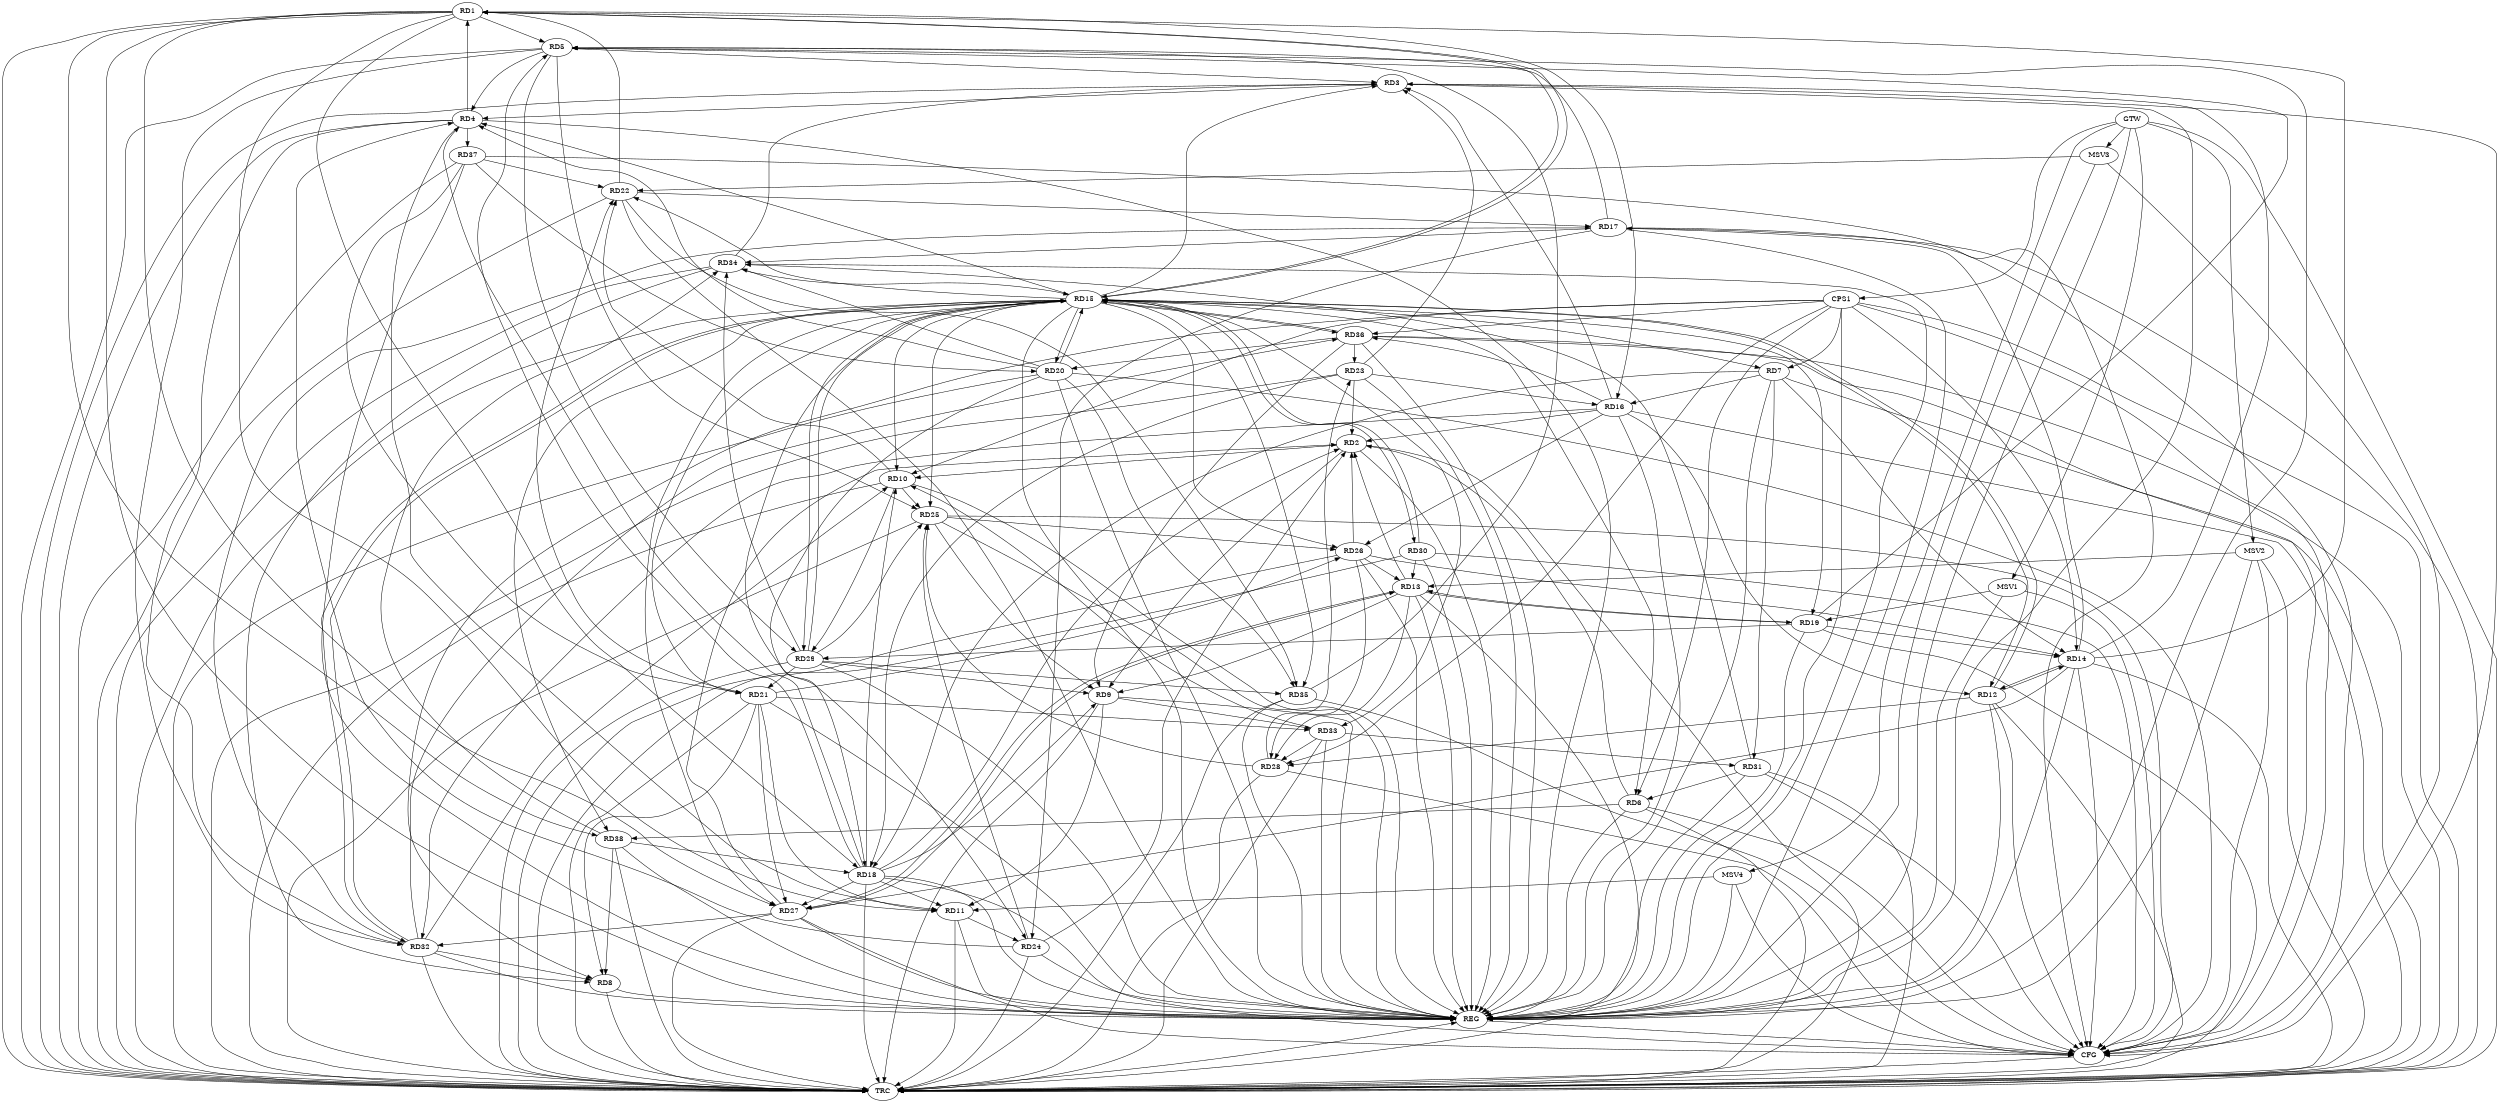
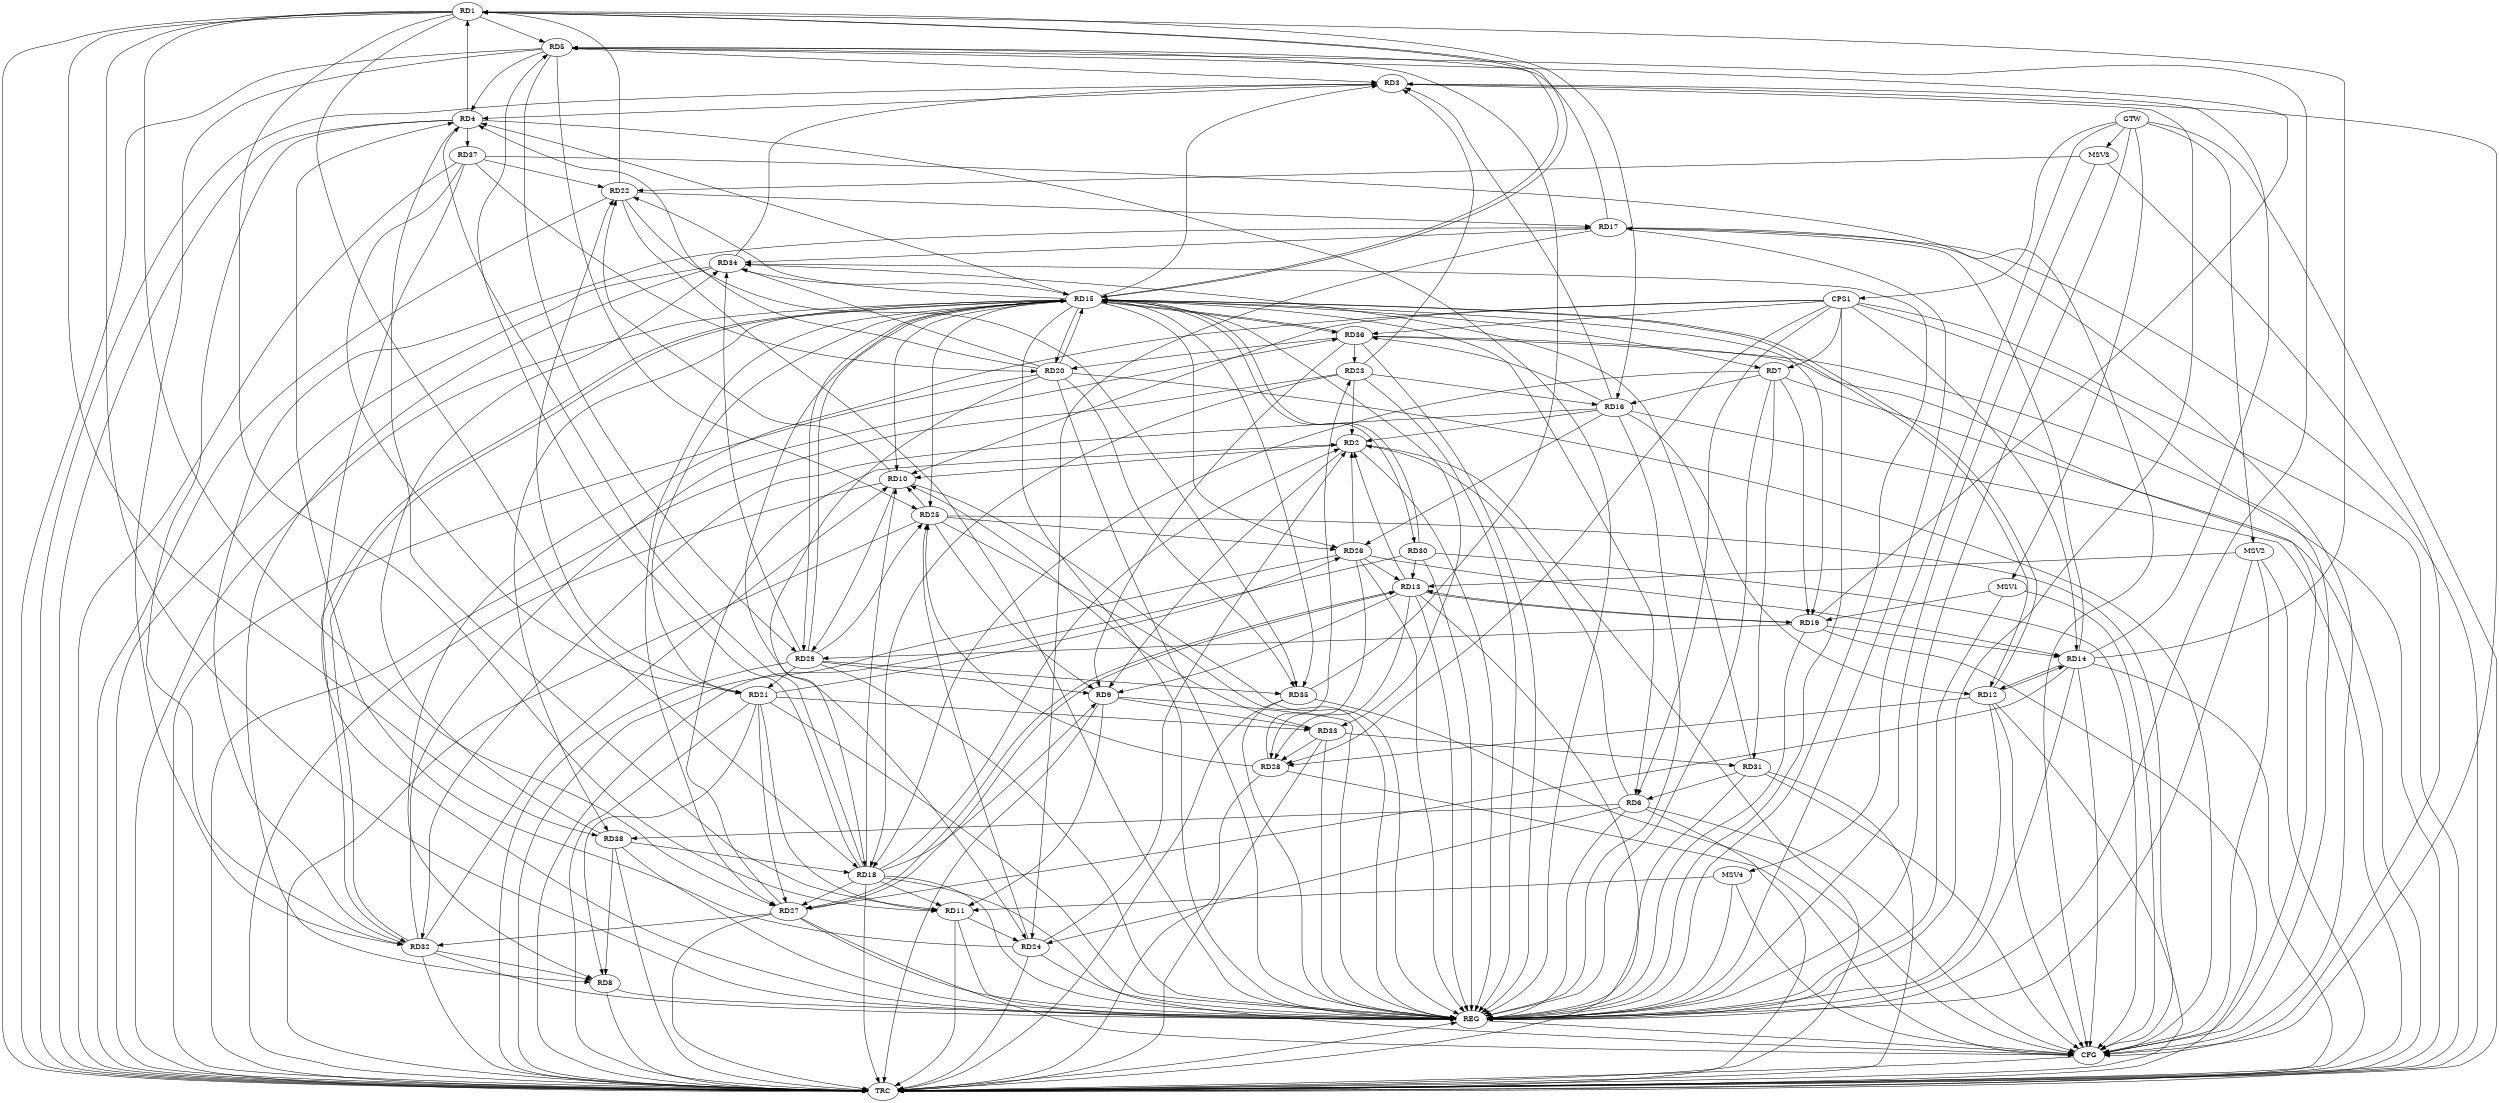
(909, 496) -> (918, 499)
(1905, 518) -> (1804, 492)
none -> (1336, 875)
